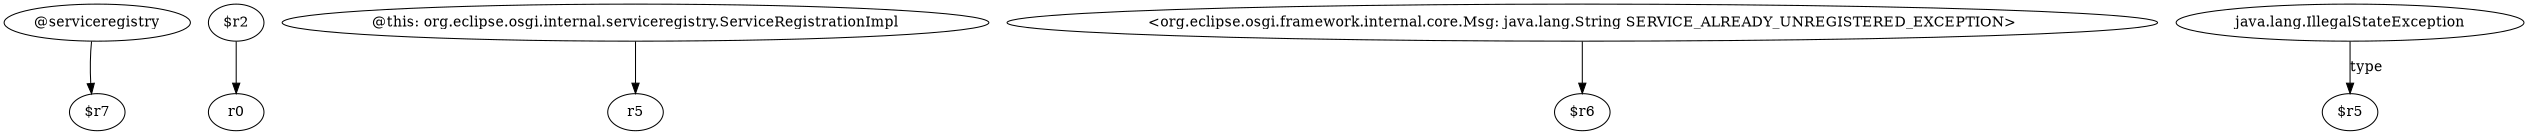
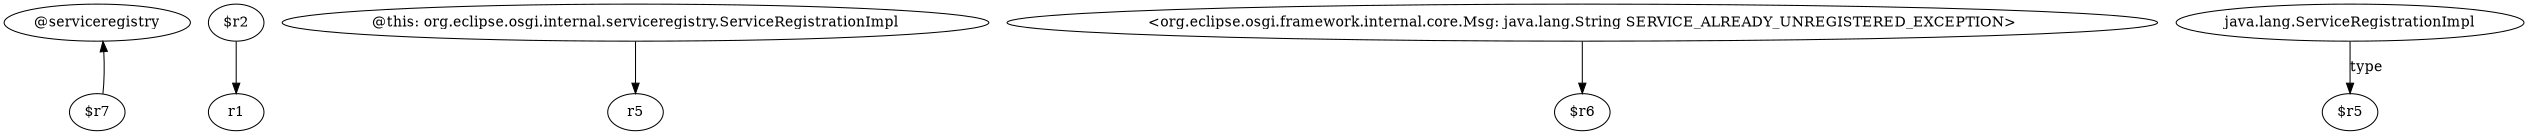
(2350, 23) -> (2350, 23)
(90, 62) -> (104, 73)
(236, 112) -> (236, 112)
